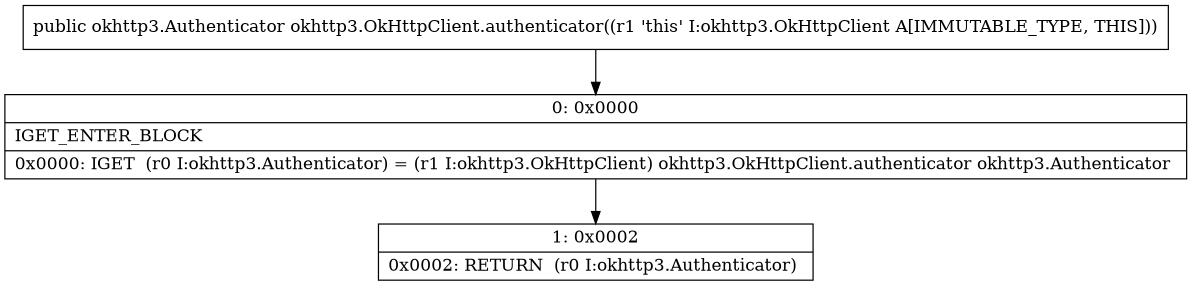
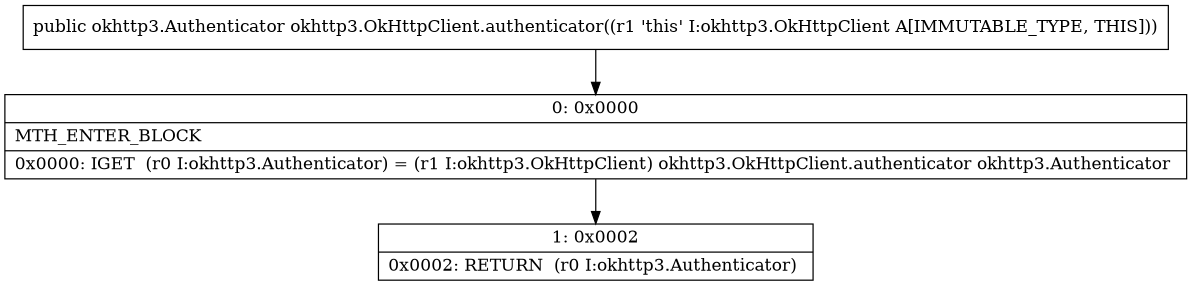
(109, 136) -> (109, 136)
